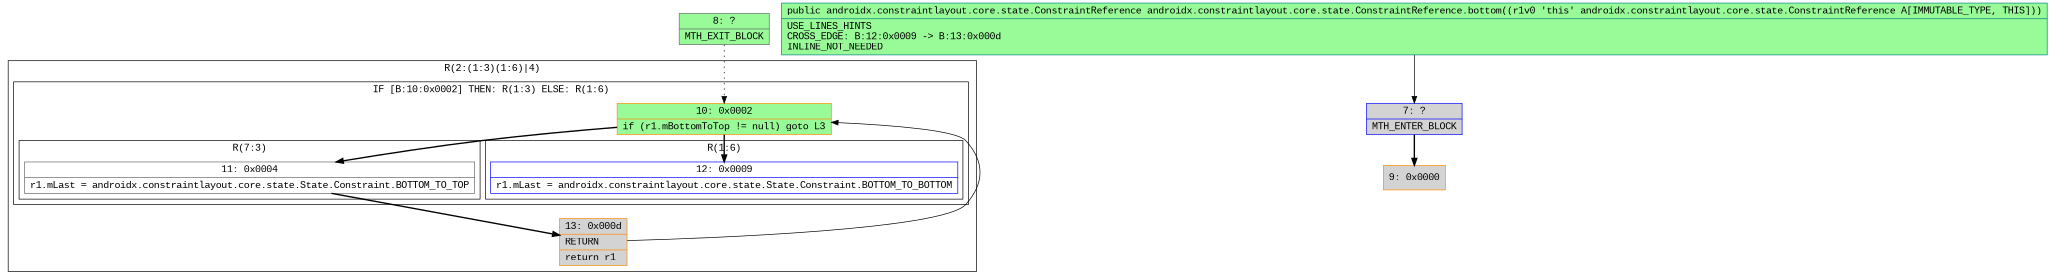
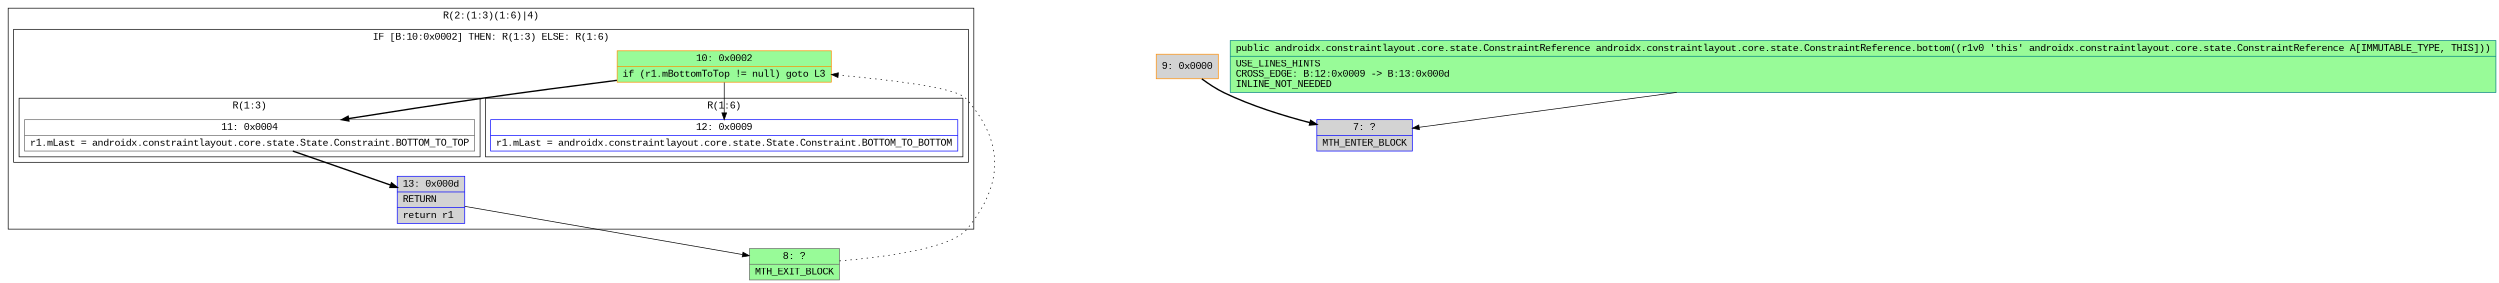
(724, 145) -> (724, 94)
(1414, 147) -> (1254, 105)
(250, 148) -> (250, 106)
(898, 223) -> (624, 234)
(593, 242) -> (431, 200)
